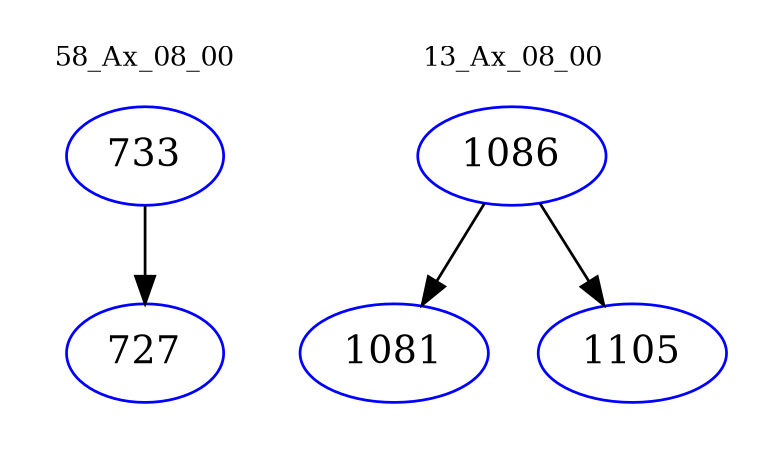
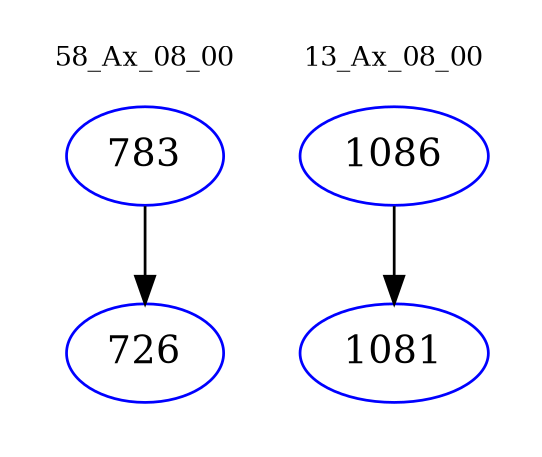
(145, 156) -> (145, 156)
(145, 353) -> (145, 353)
(632, 353) -> none
